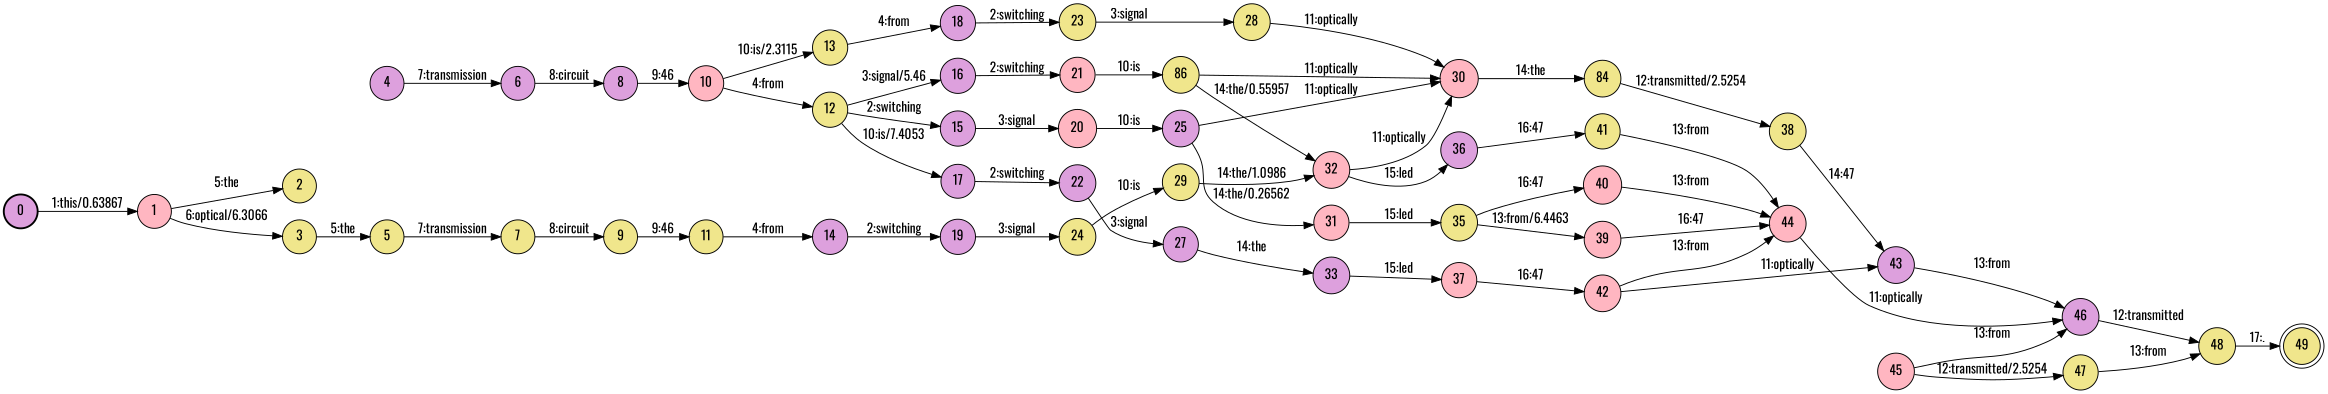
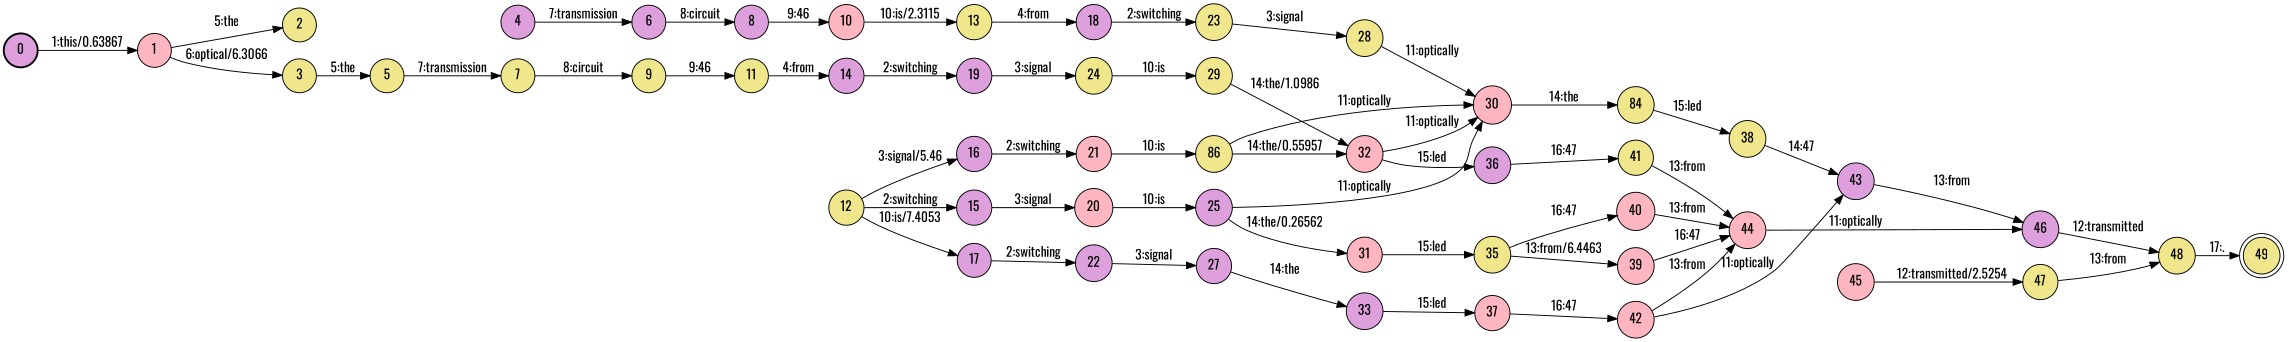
(1691, 82) -> (1688, 107)
(763, 97) -> none
(1988, 357) -> none
